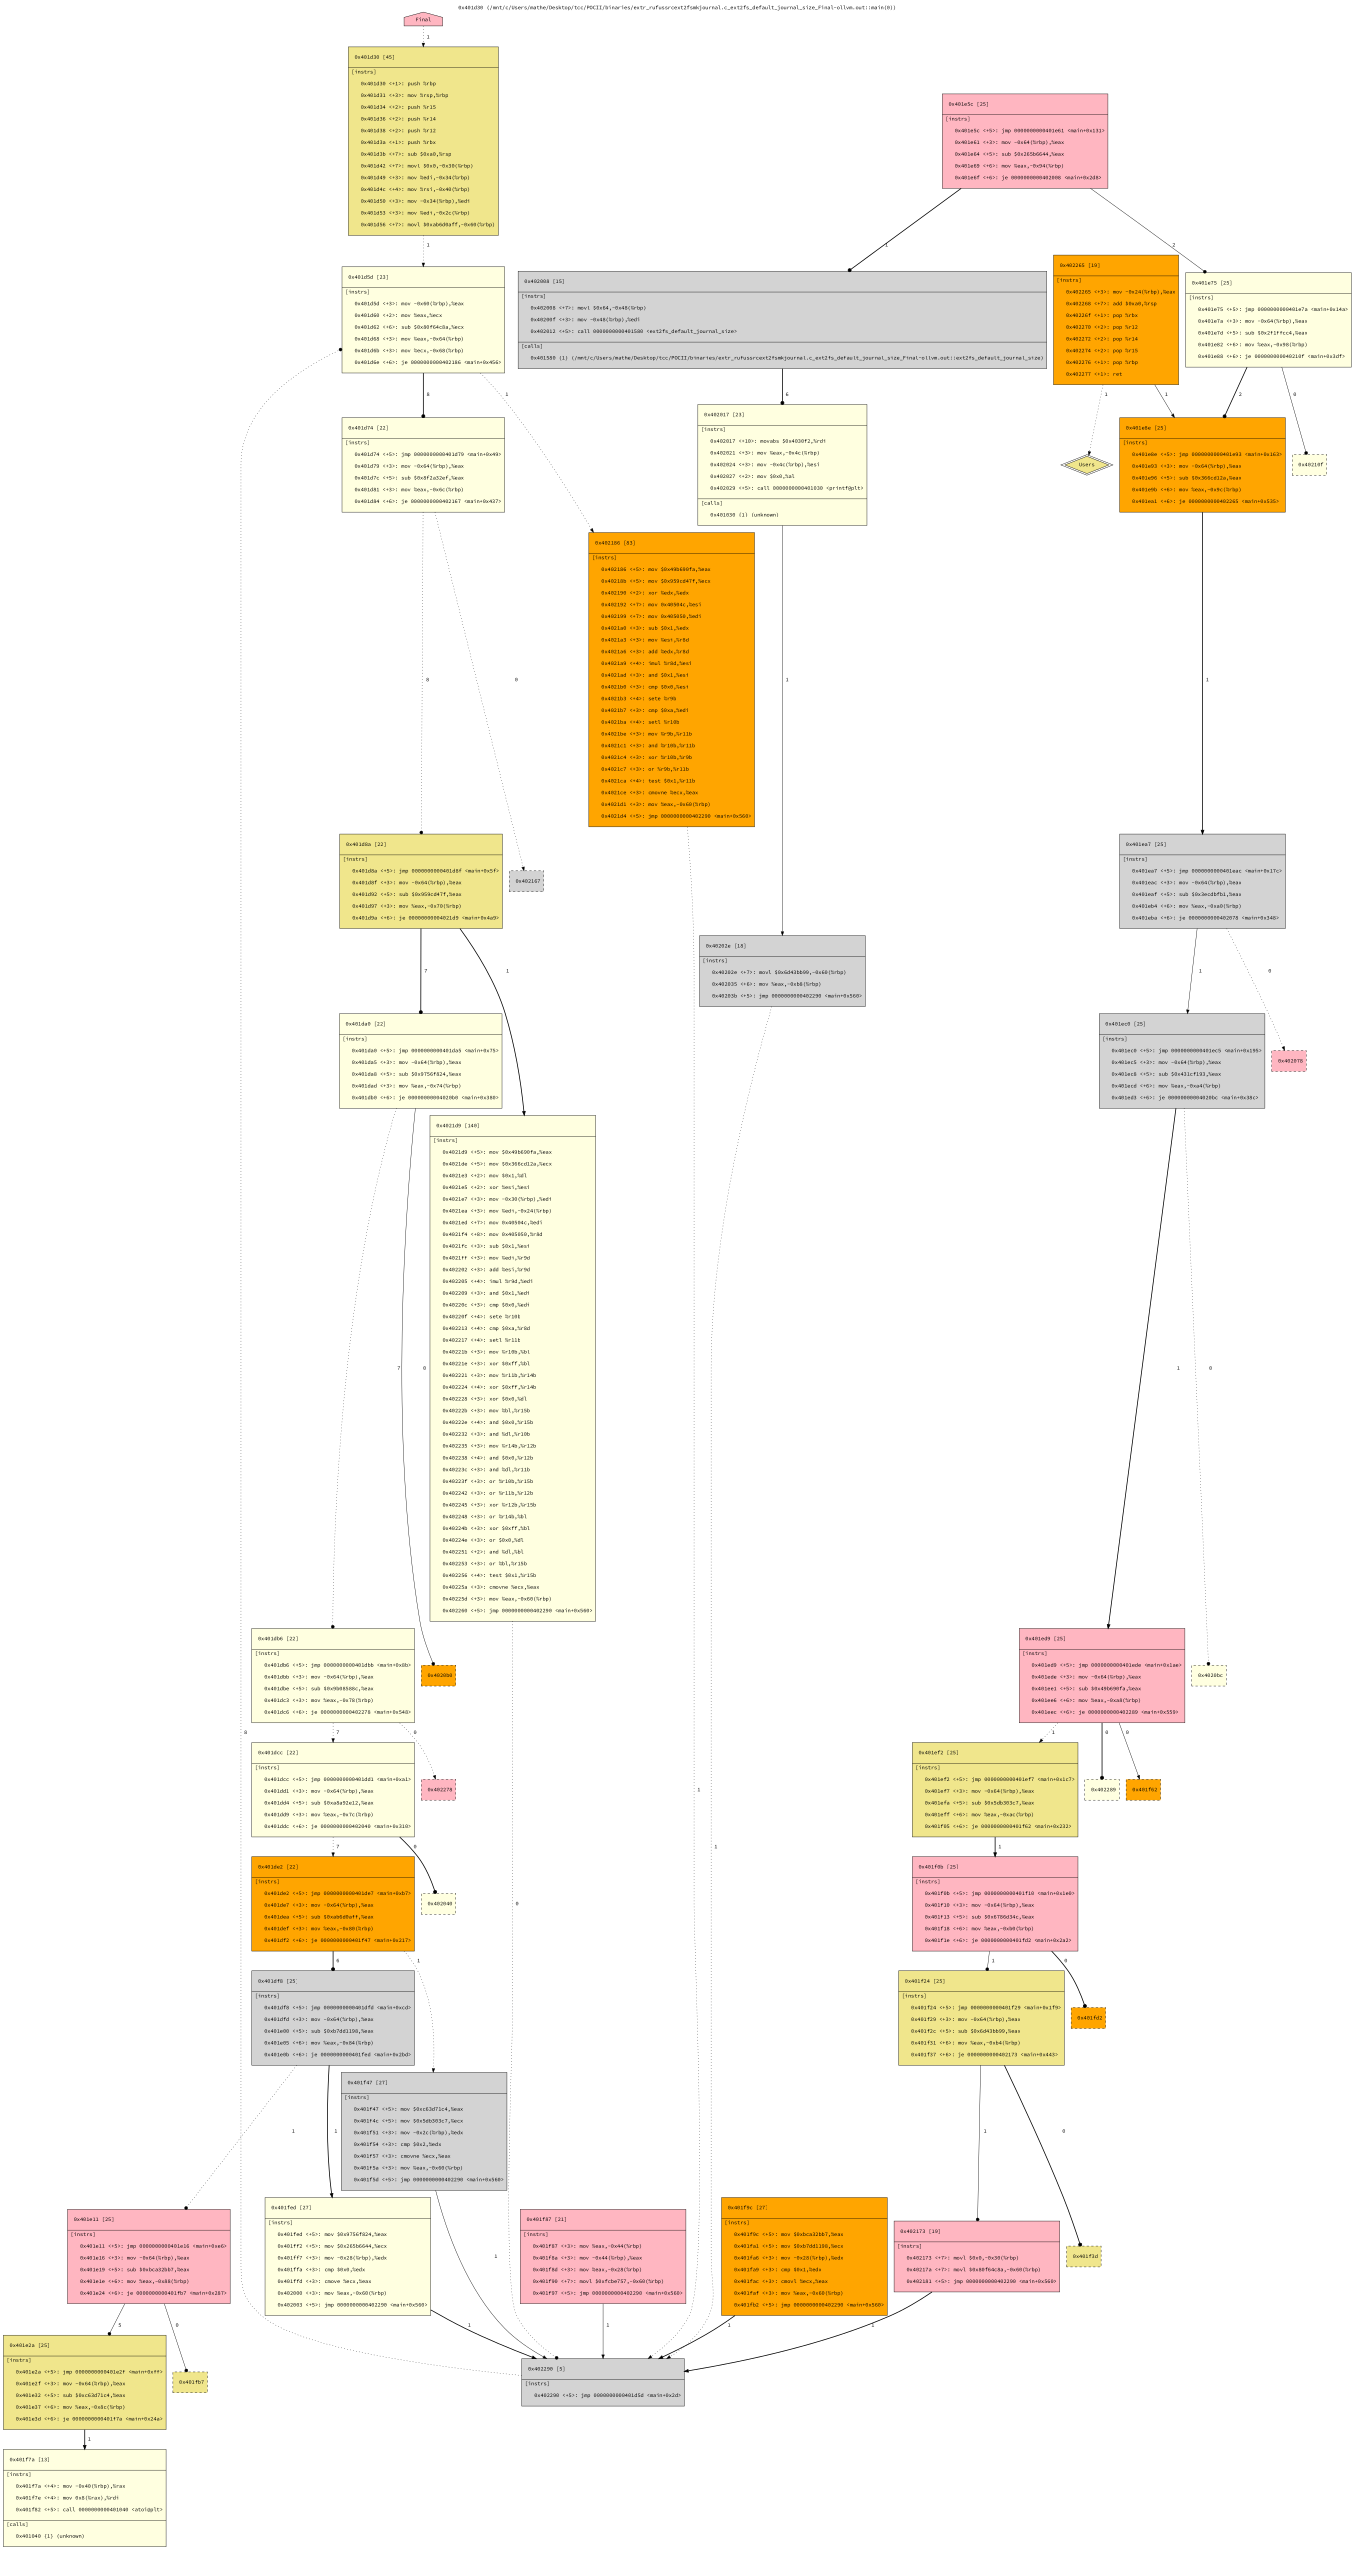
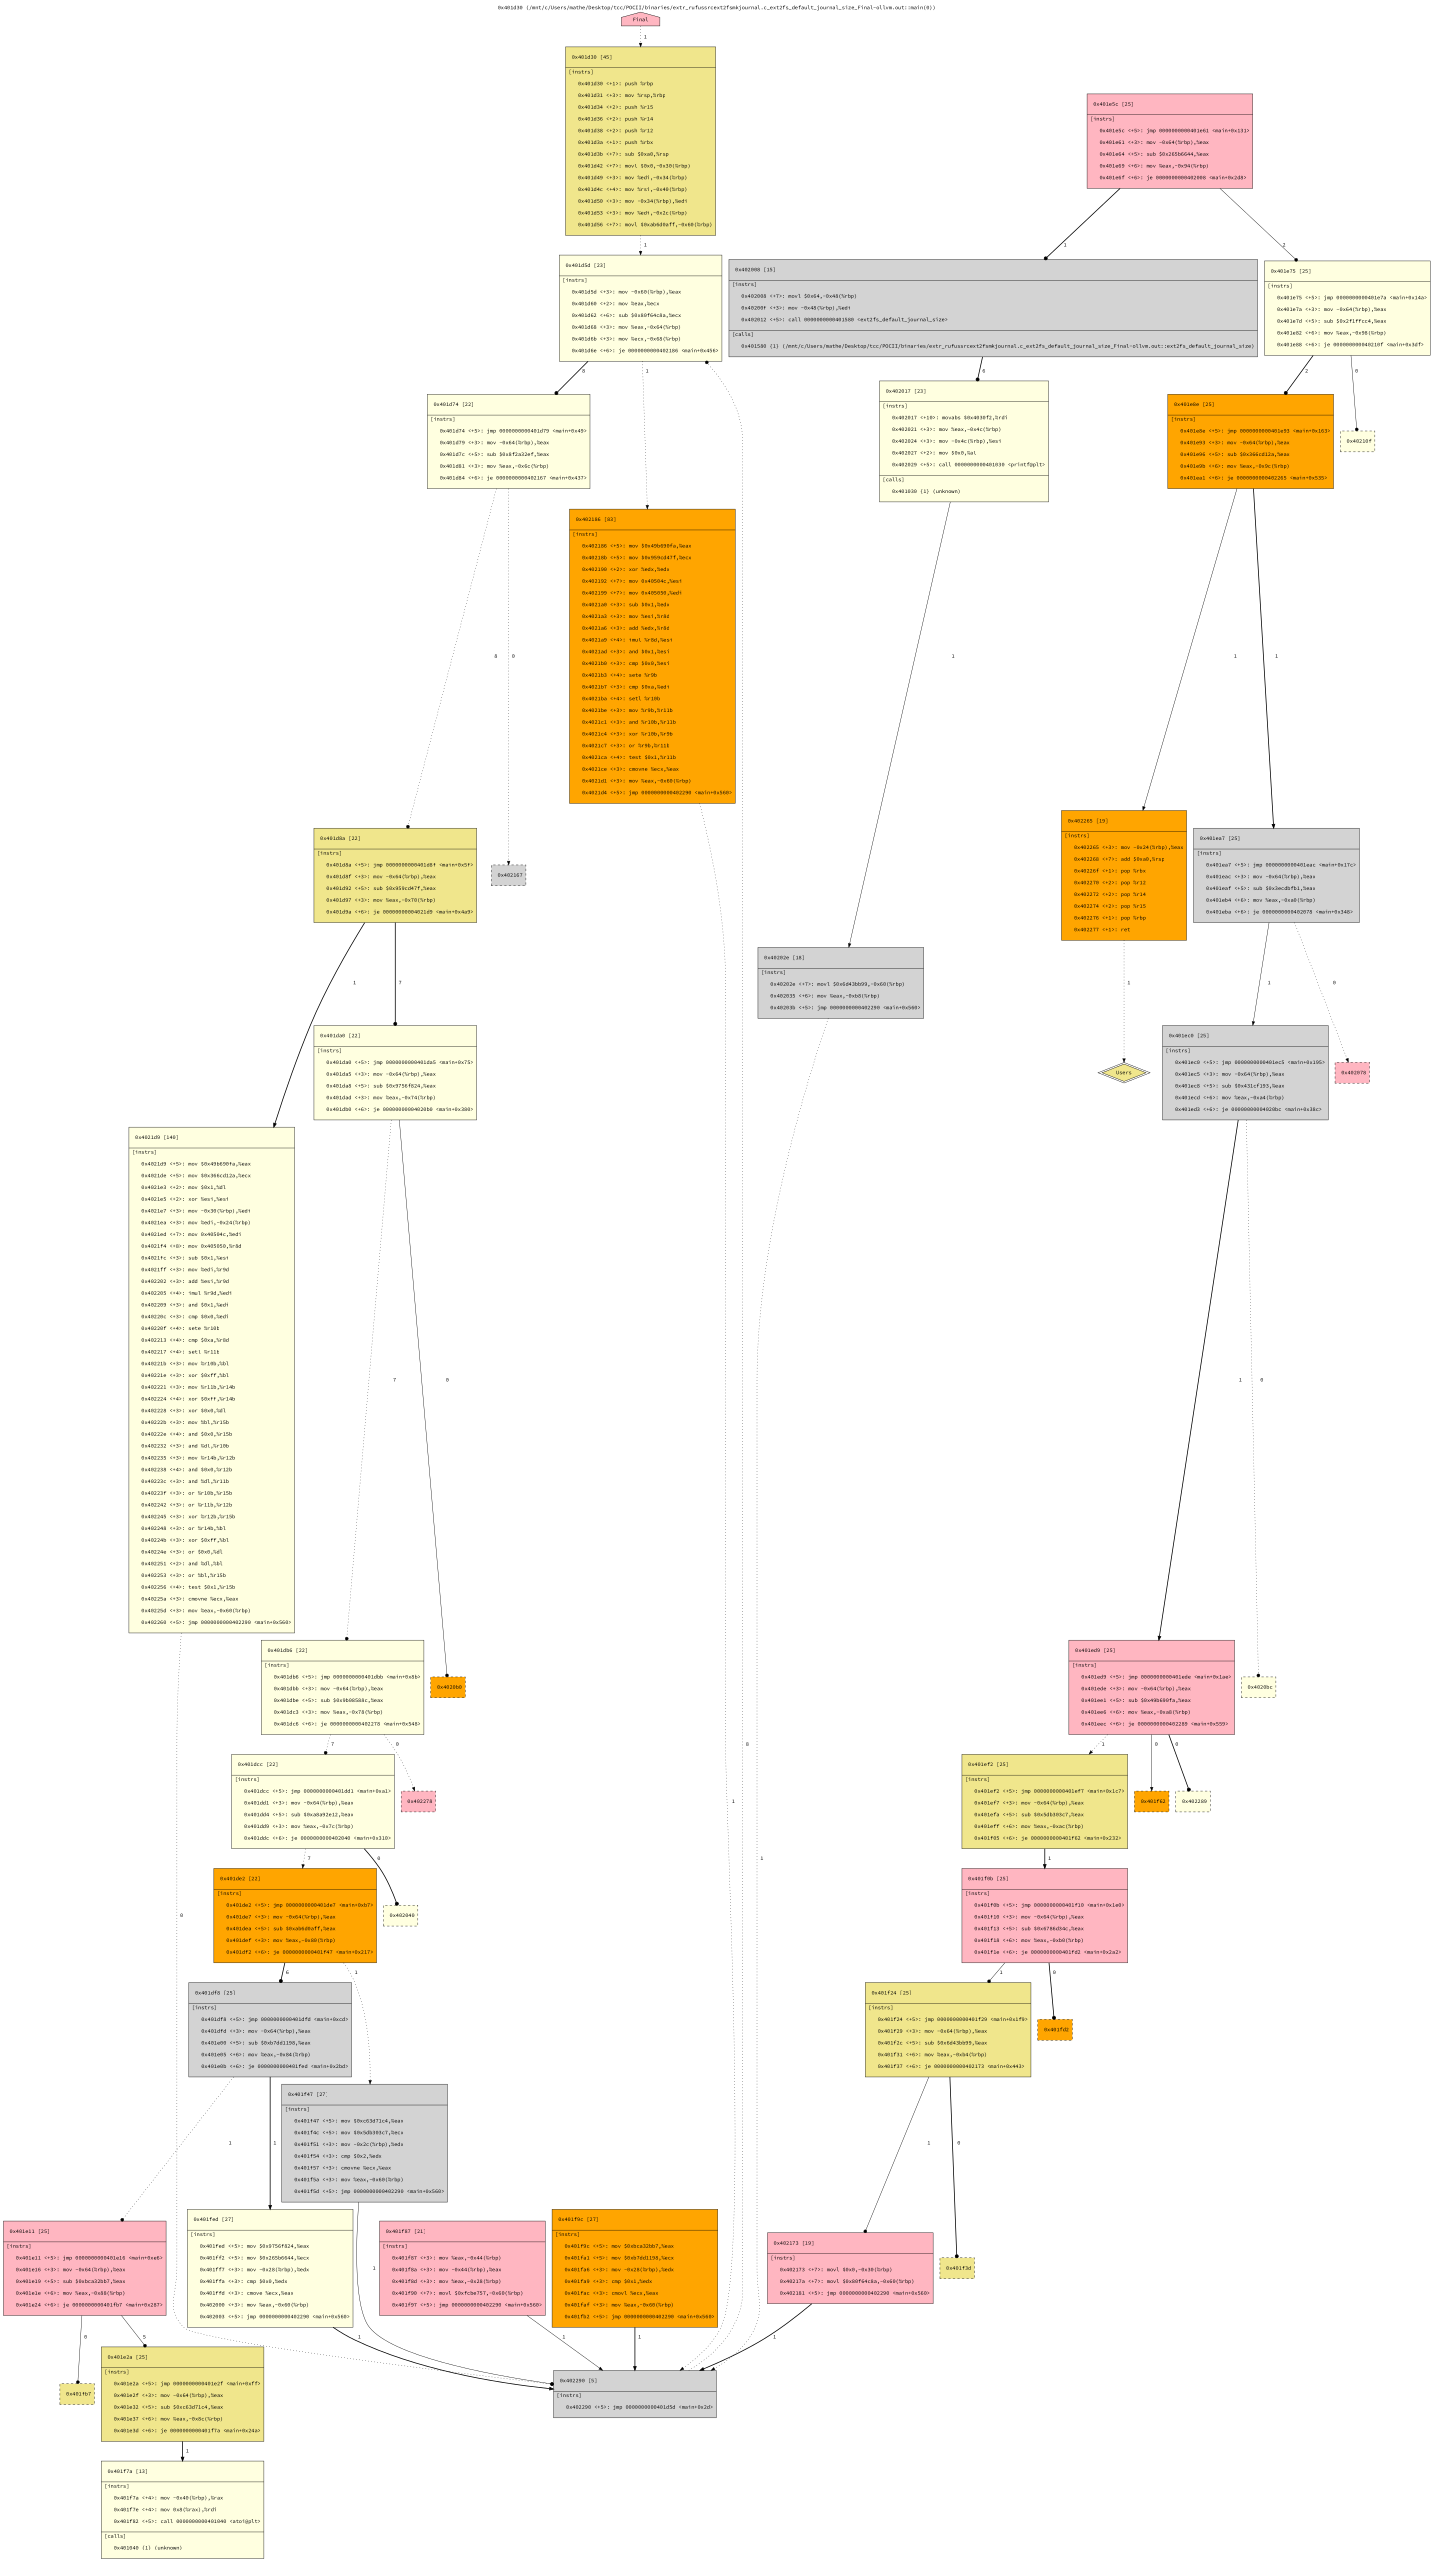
(1164, 400) -> (1190, 648)
(333, 1731) -> (328, 1743)
(473, 2285) -> (396, 2346)
